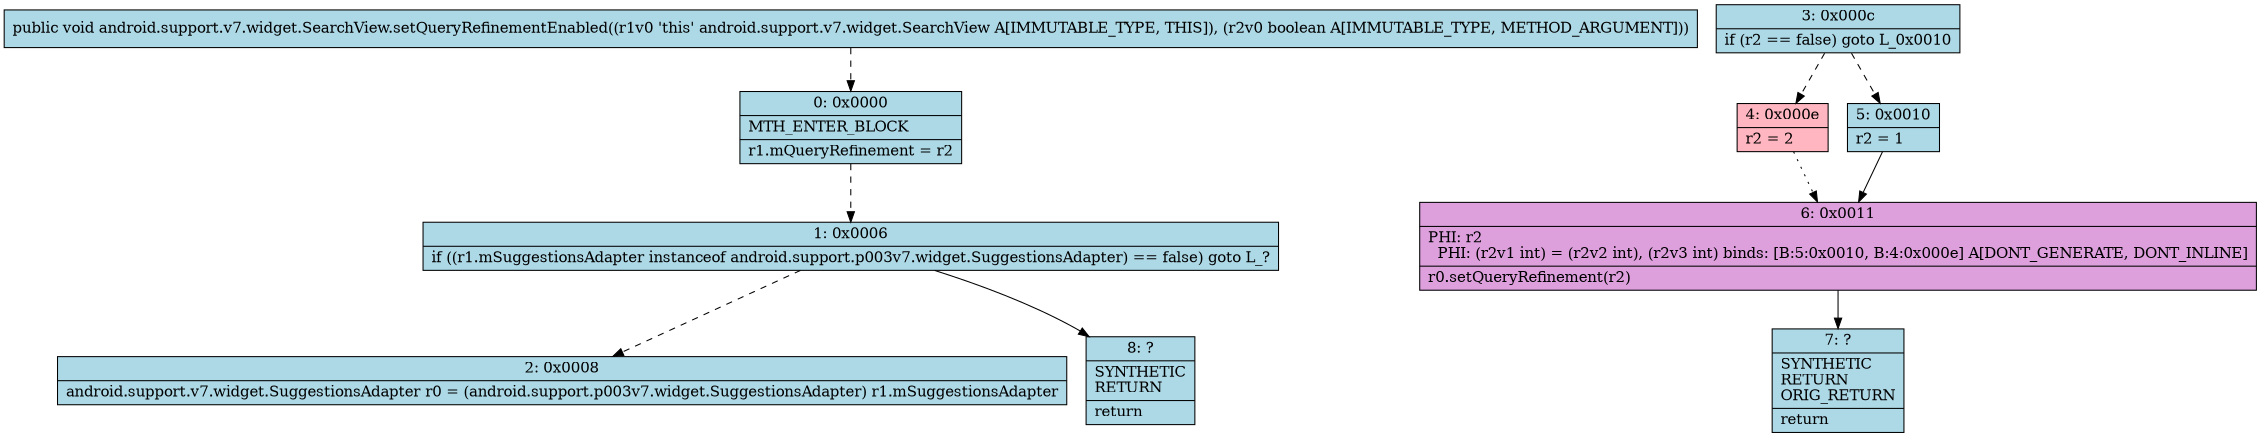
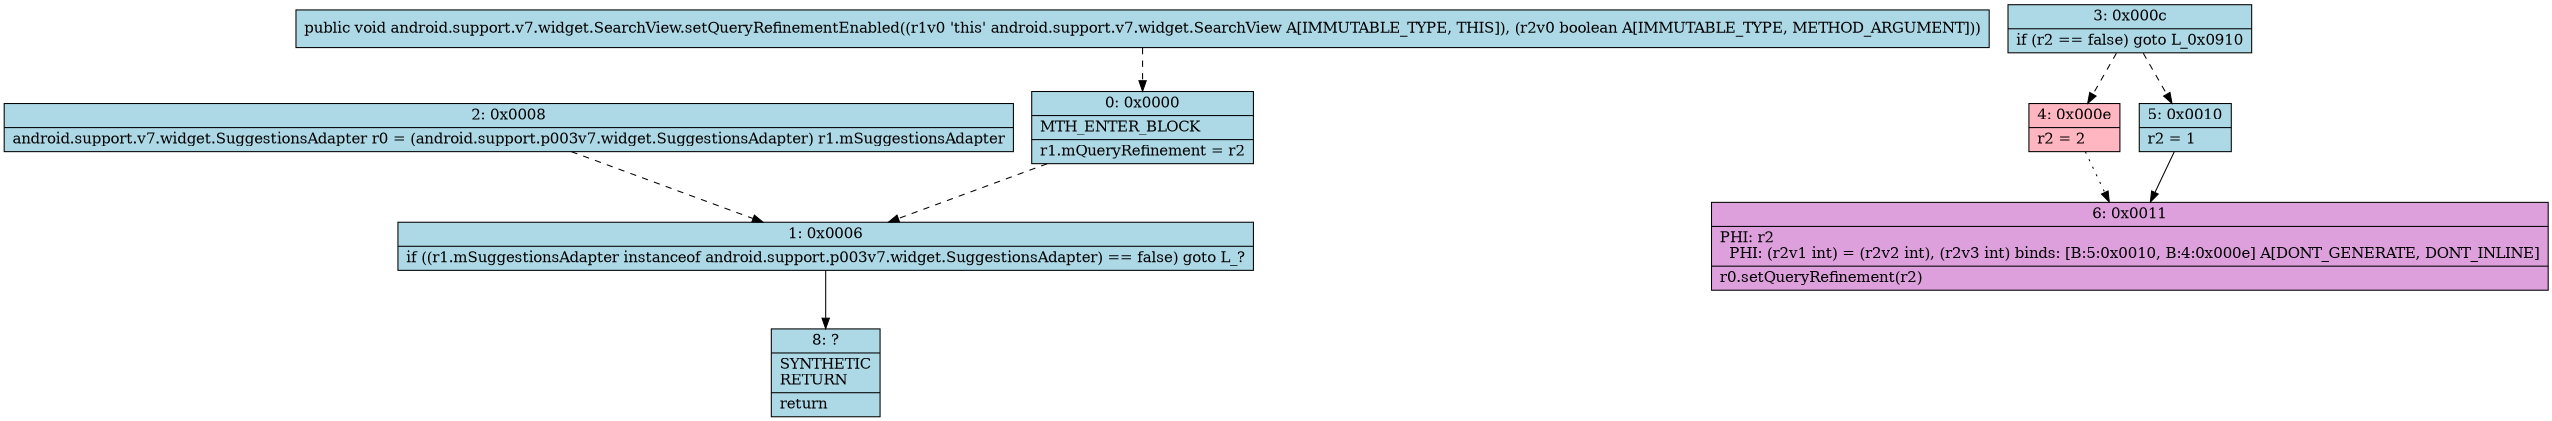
(1838, 40) -> (2130, 40)
(711, 311) -> (662, 185)
(1838, 381) -> none
